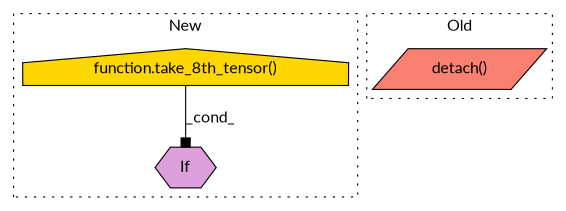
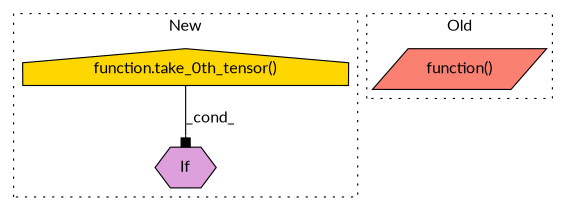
(186, 69) -> (186, 69)
(460, 69) -> (460, 69)
